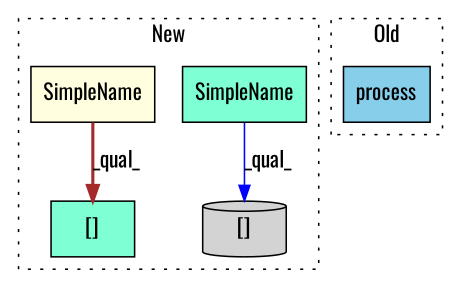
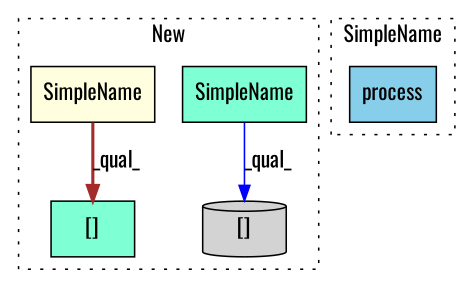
(387, 36) -> (393, 36)
